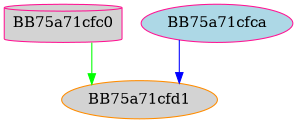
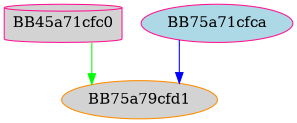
(63, 23) -> (63, 23)
(140, 100) -> (140, 100)
